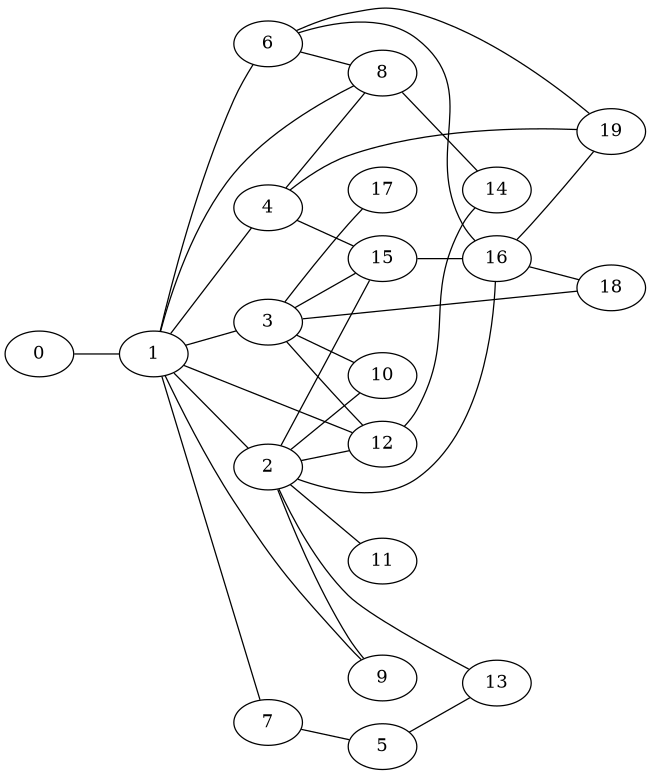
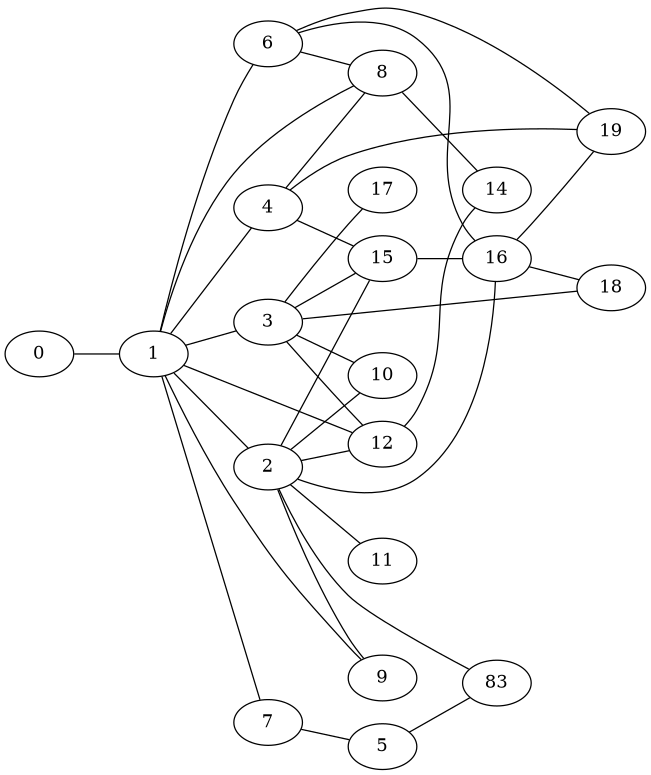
(497, 683) -> (497, 683)
